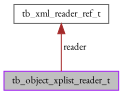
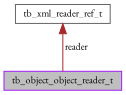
(61, 81) -> (63, 81)
